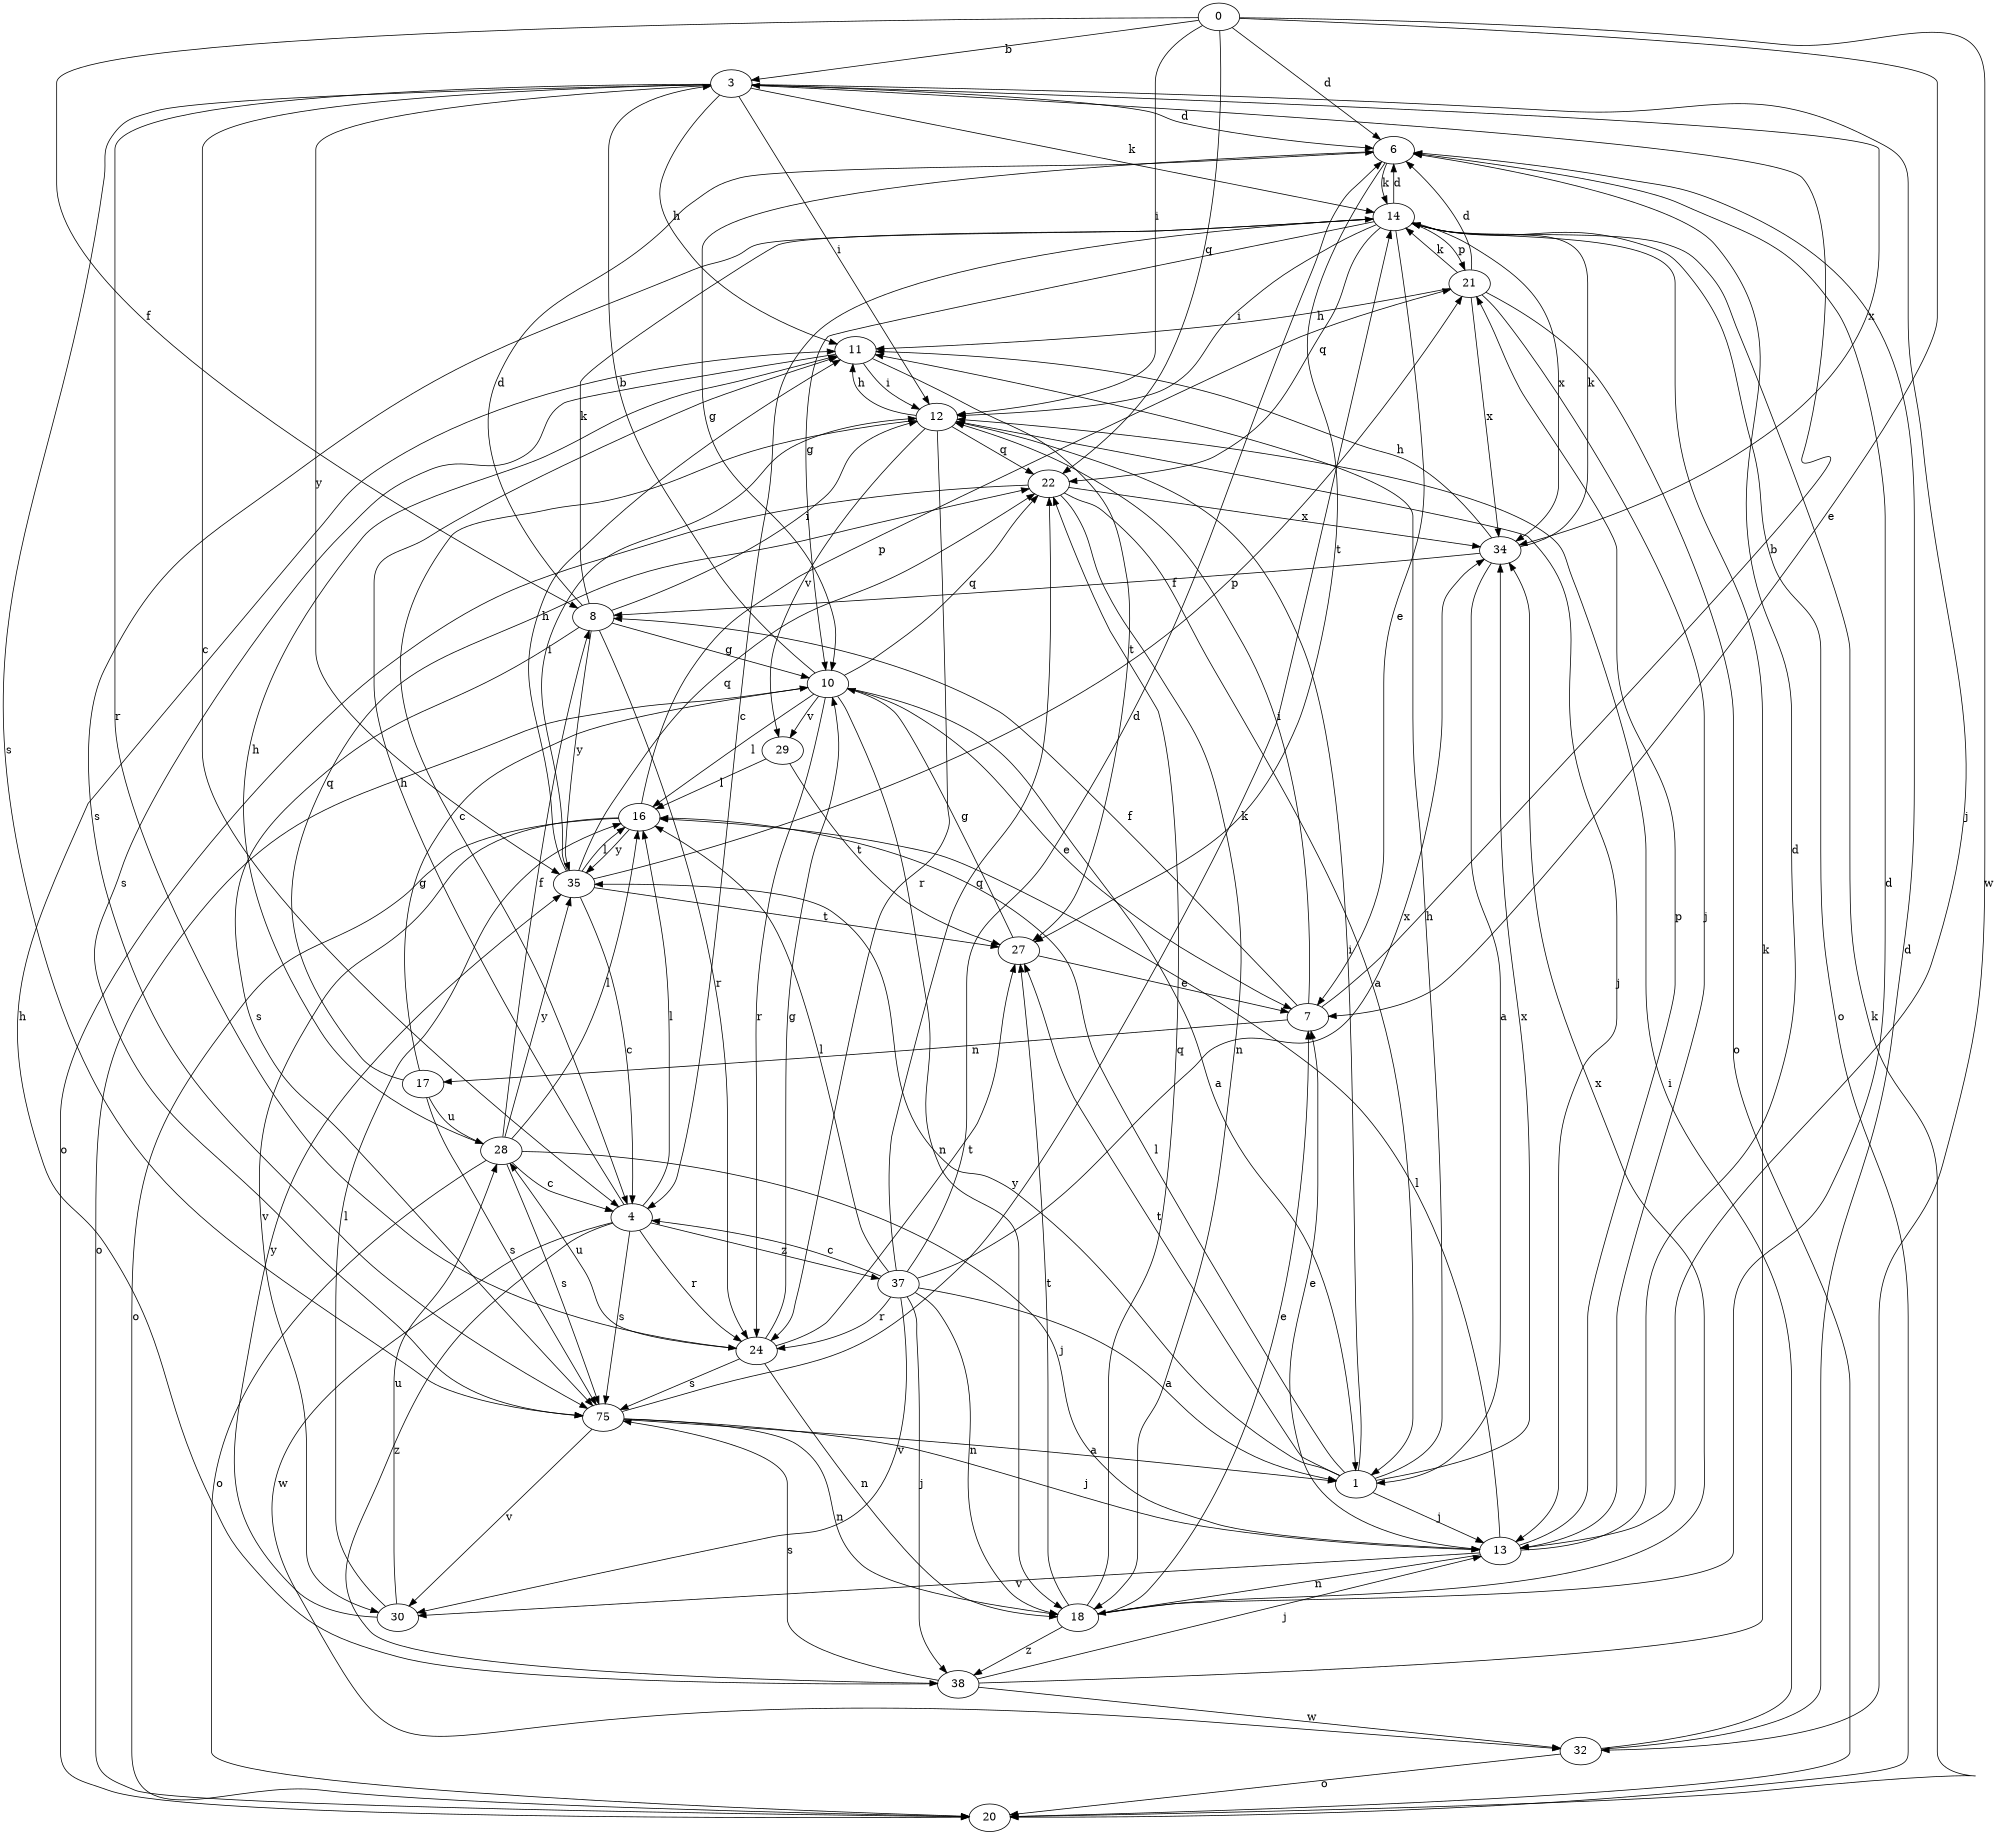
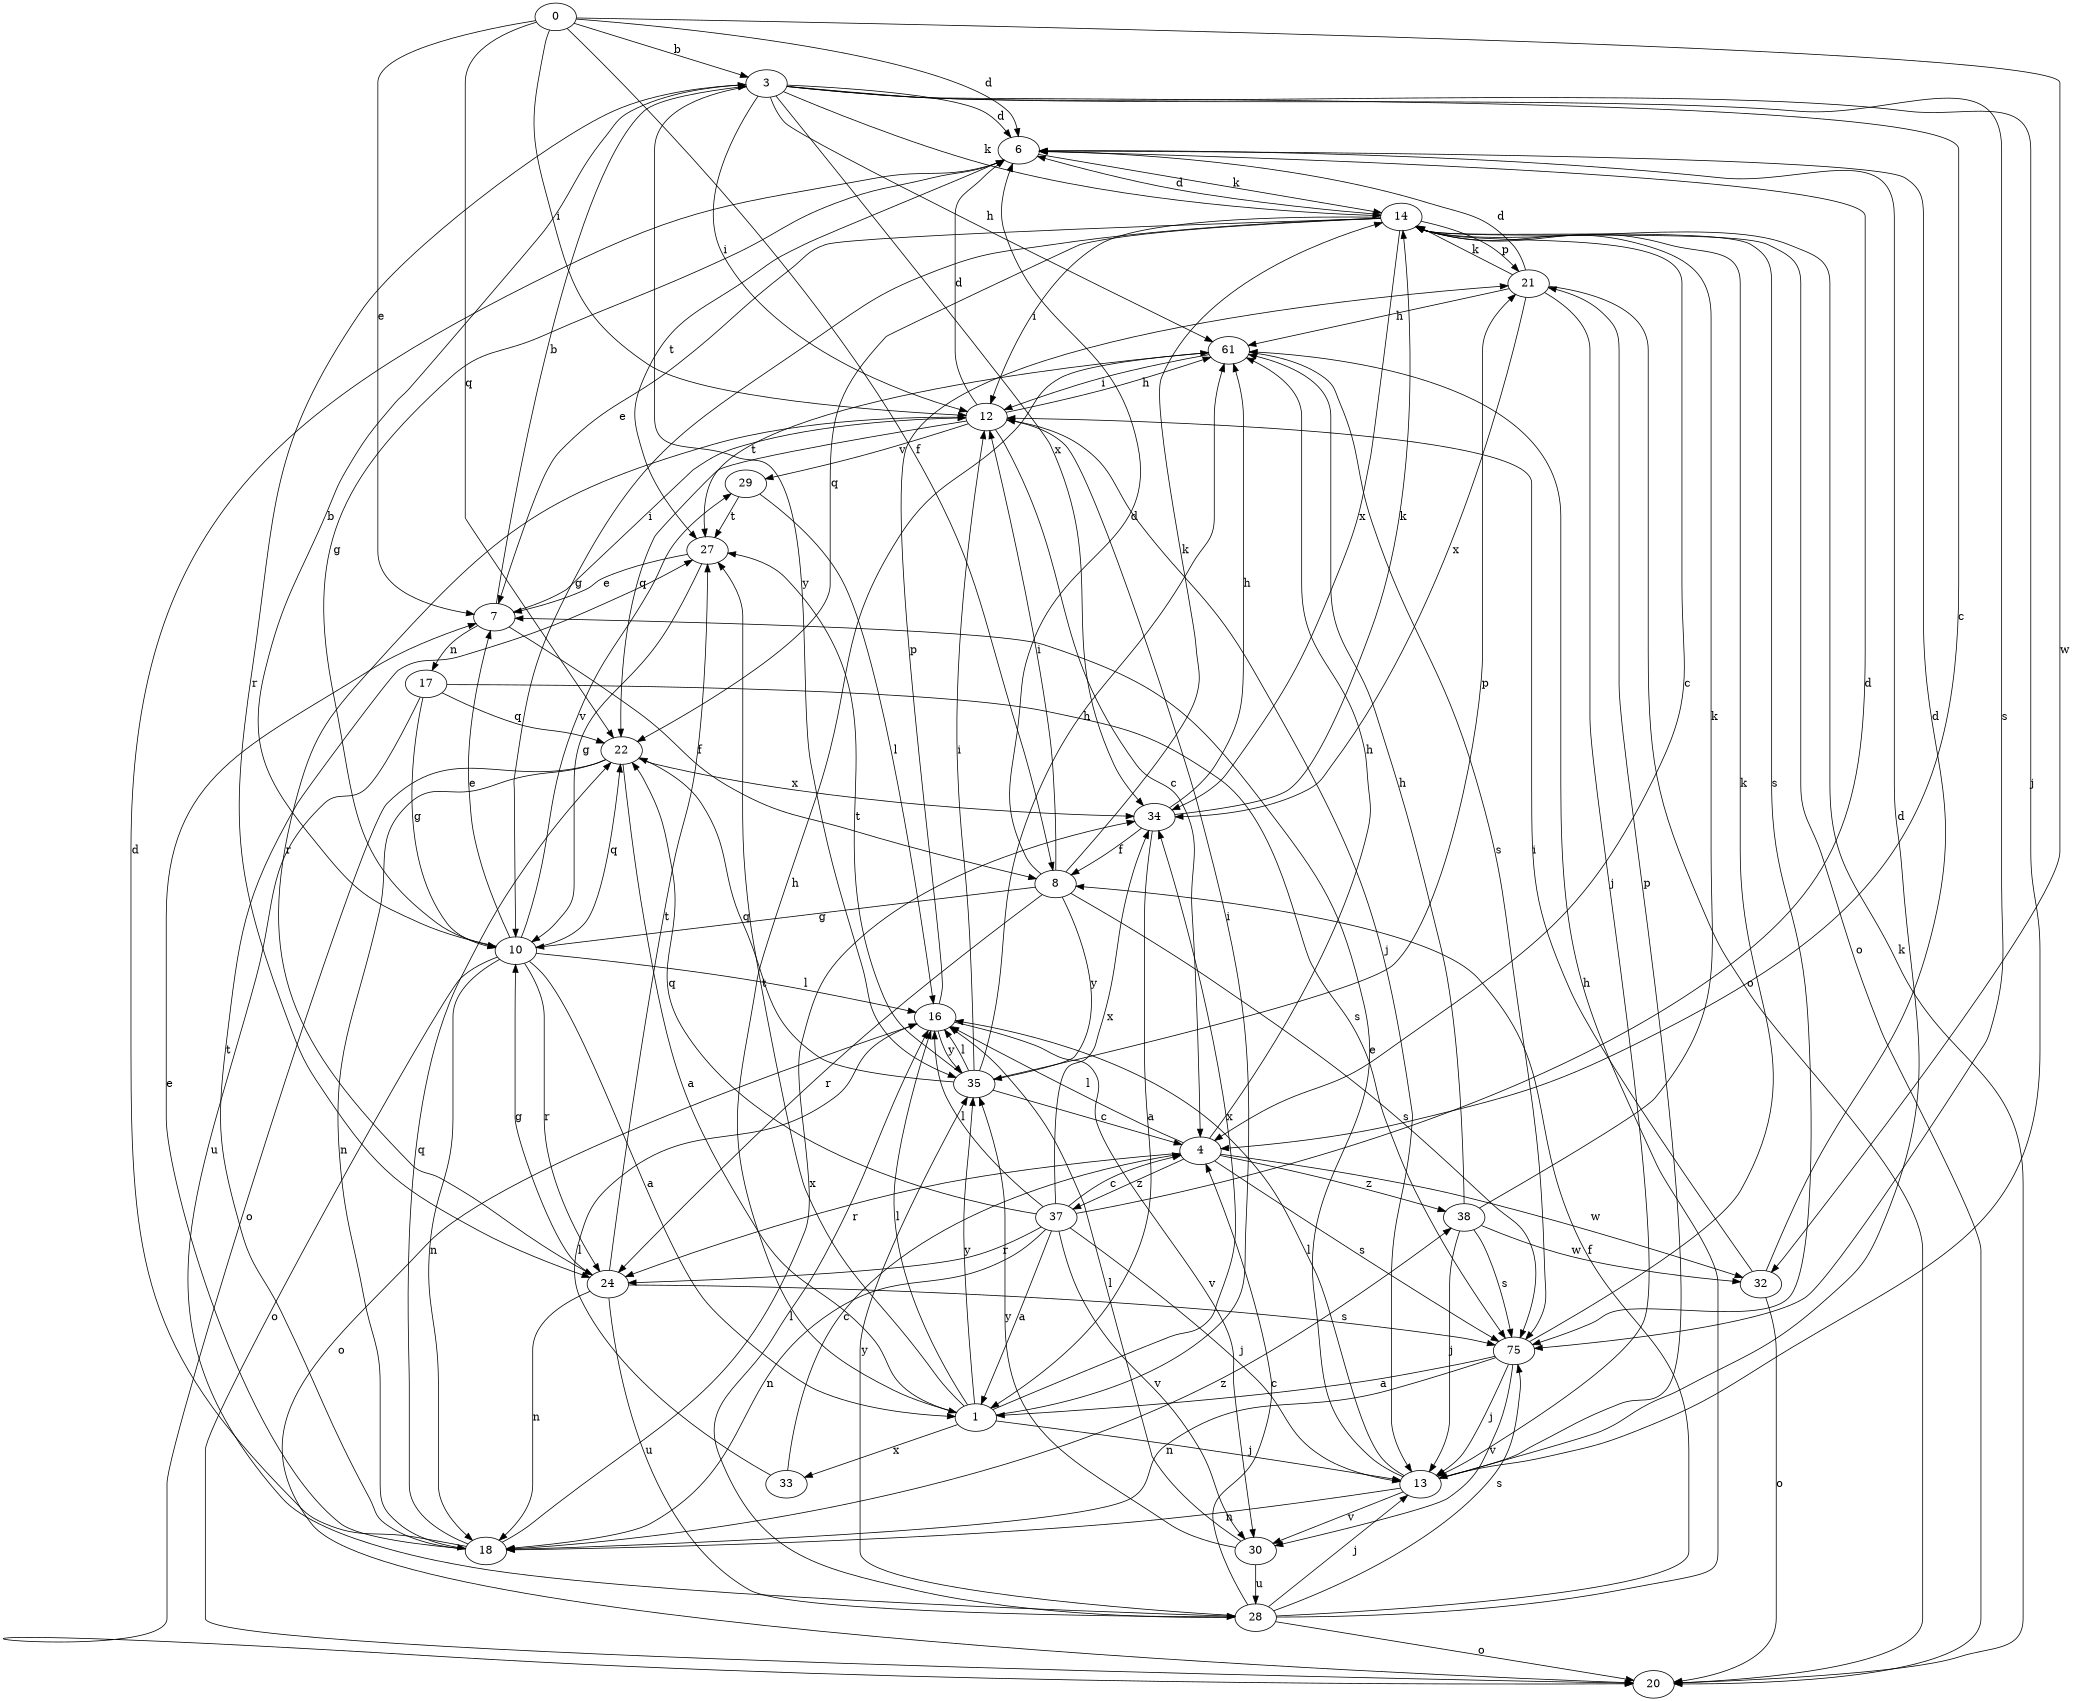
none -> (955, 278)
(856, 350) -> (1229, 350)
none -> (786, 1484)
(919, 1484) -> (1226, 1351)
